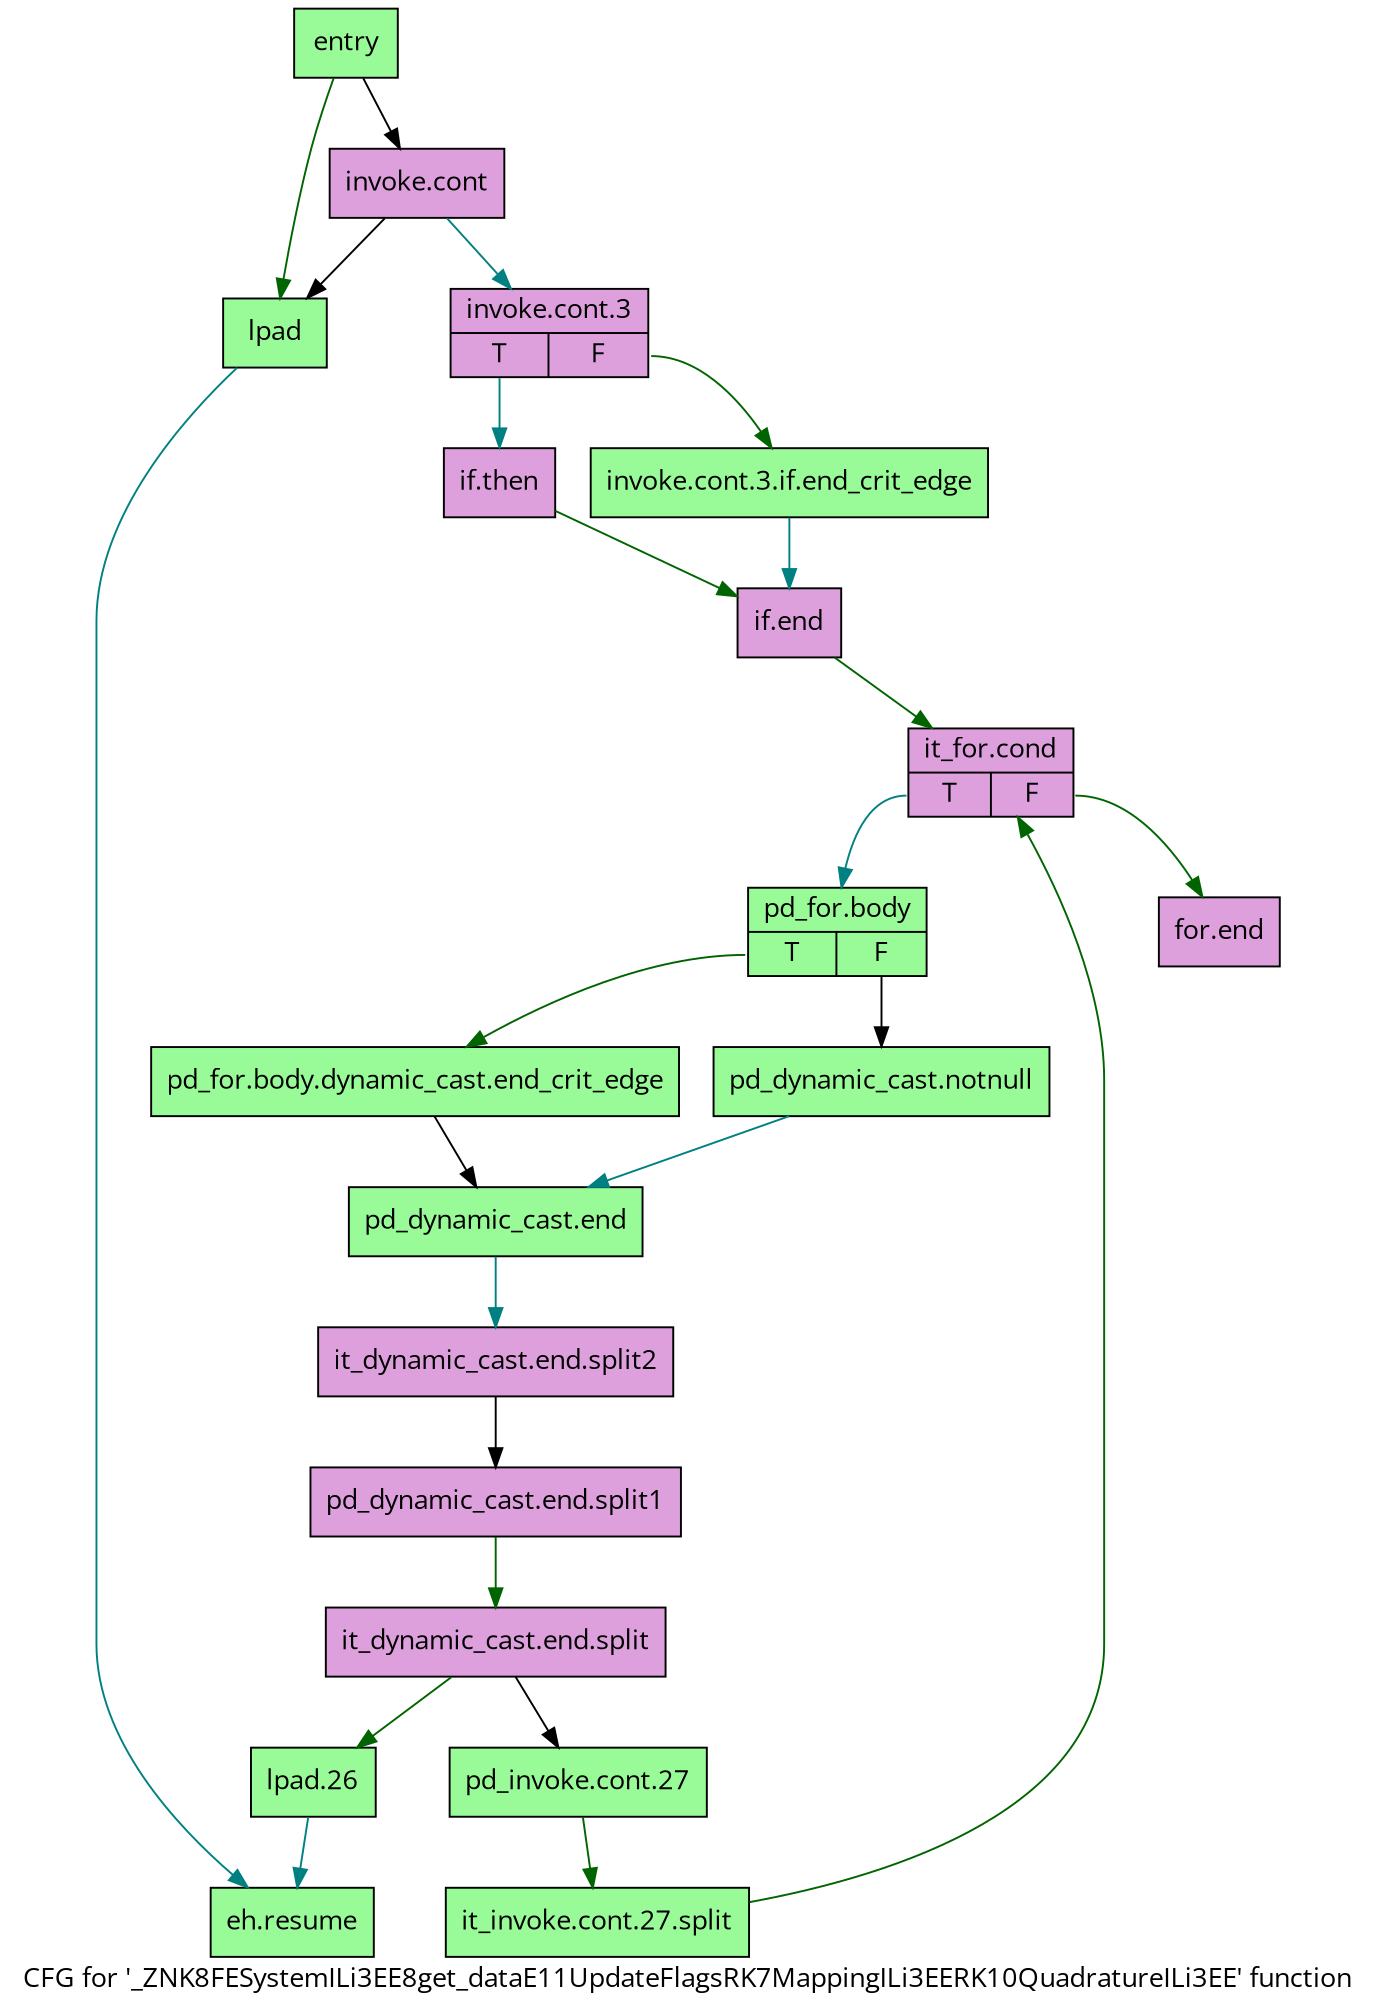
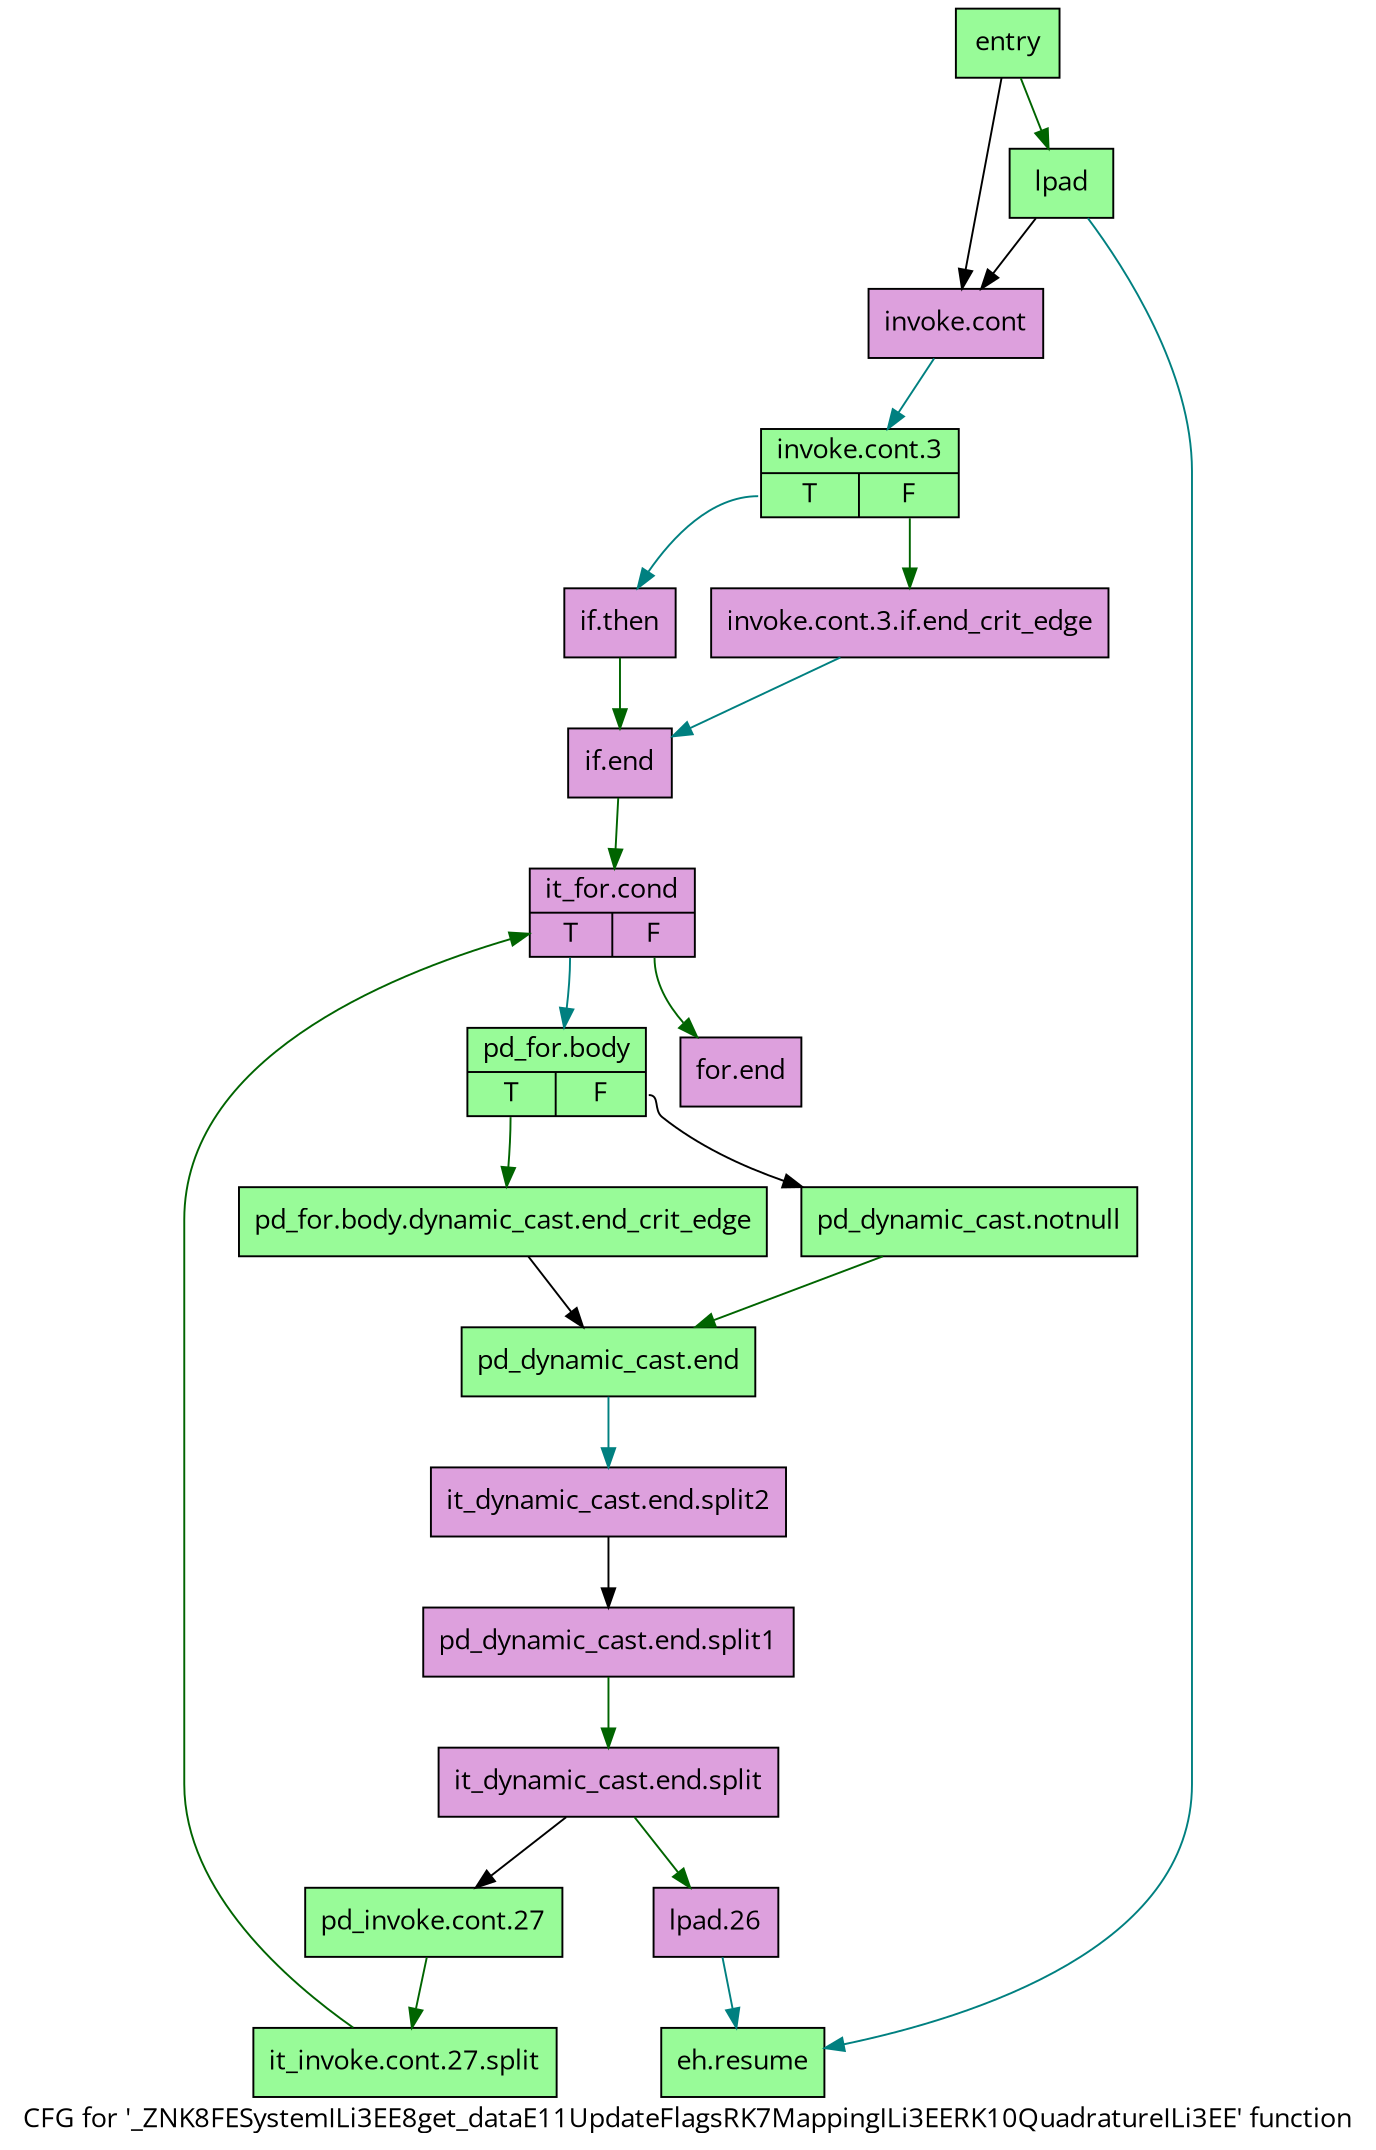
(353, 251) -> (1014, 246)
(549, 333) -> (860, 473)
(789, 483) -> (910, 623)
(698, 1148) -> (798, 1288)
(313, 1782) -> (716, 1922)
